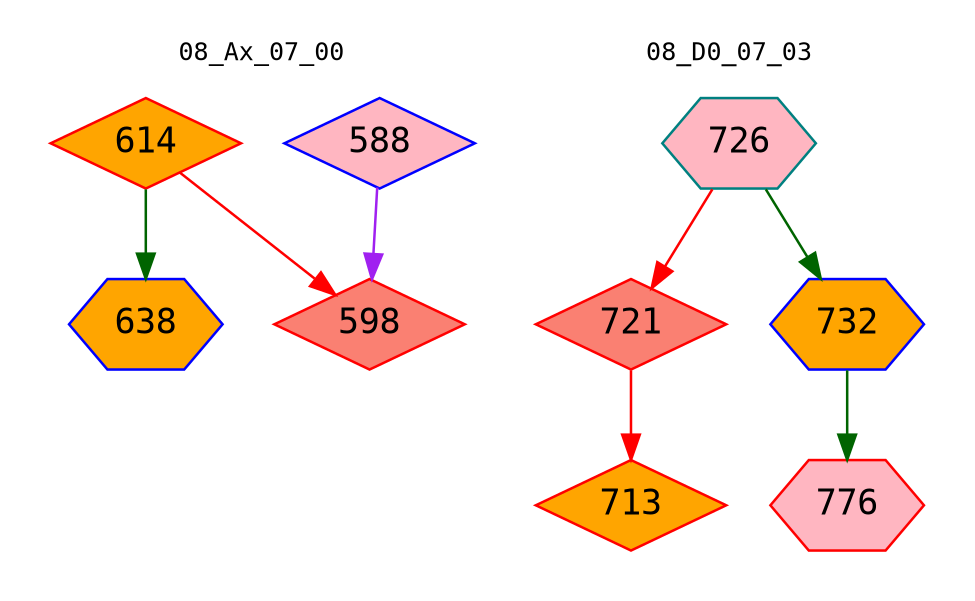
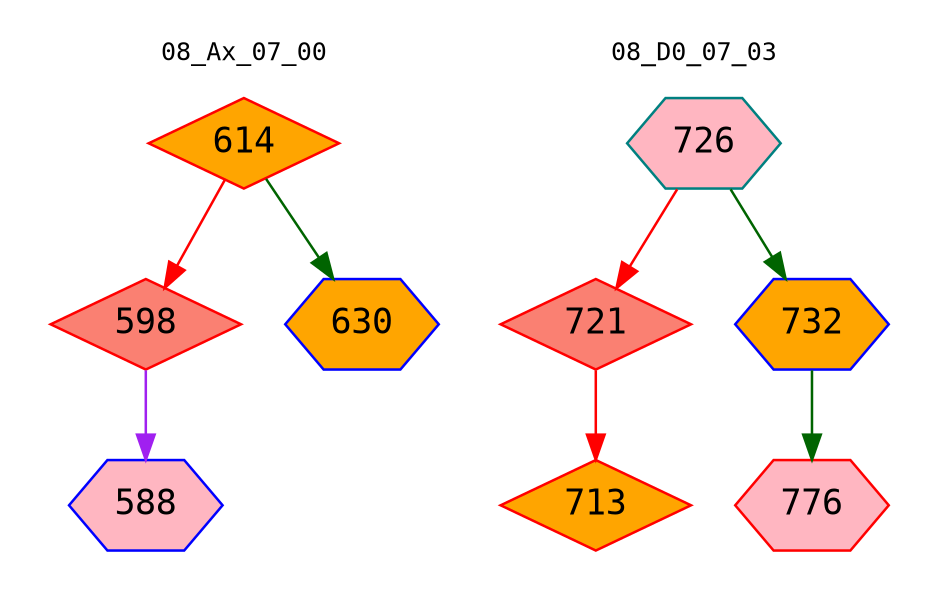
(380, 143) -> (146, 505)
(375, 220) -> (146, 402)
(146, 324) -> (362, 324)
